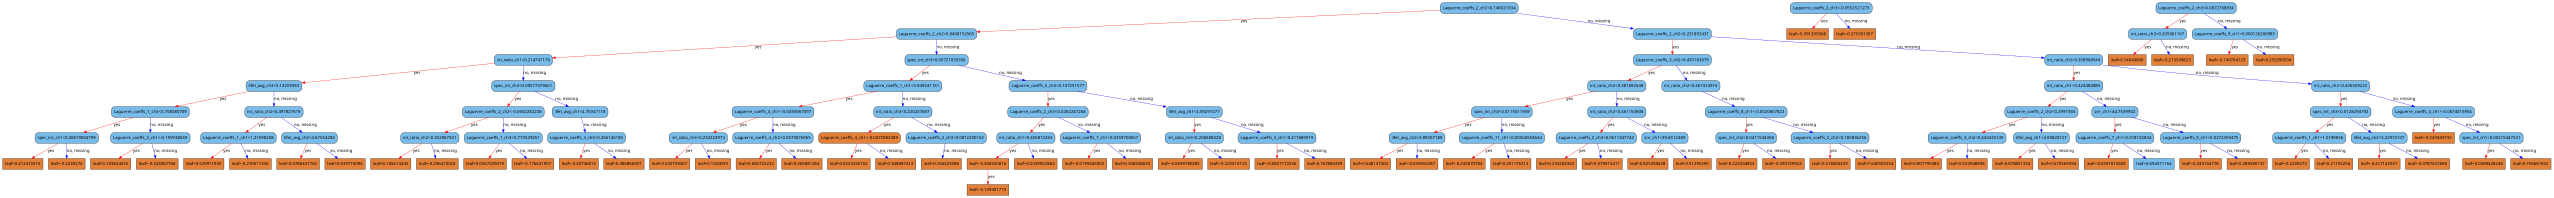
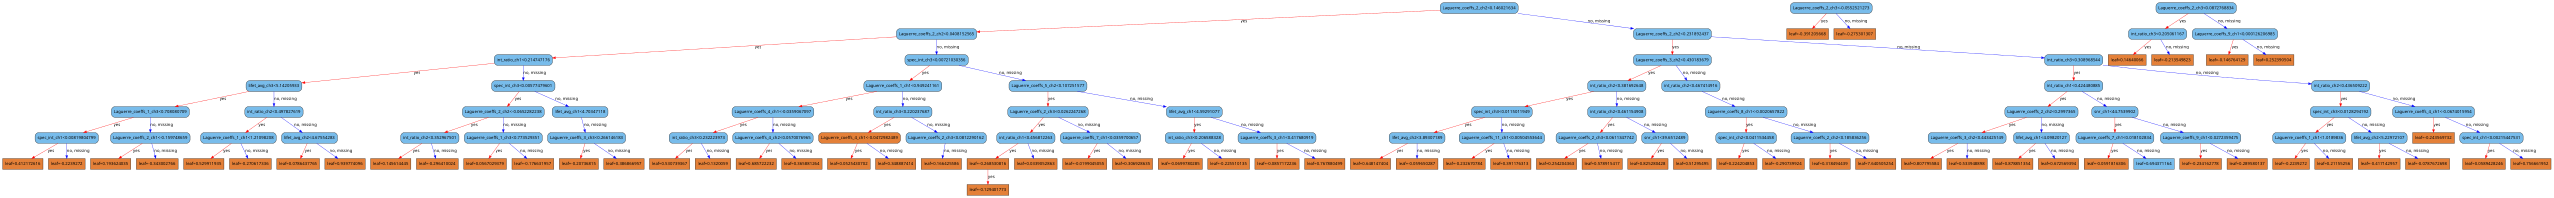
(23, 164) -> (23, 164)
(2201, 164) -> (2201, 164)
